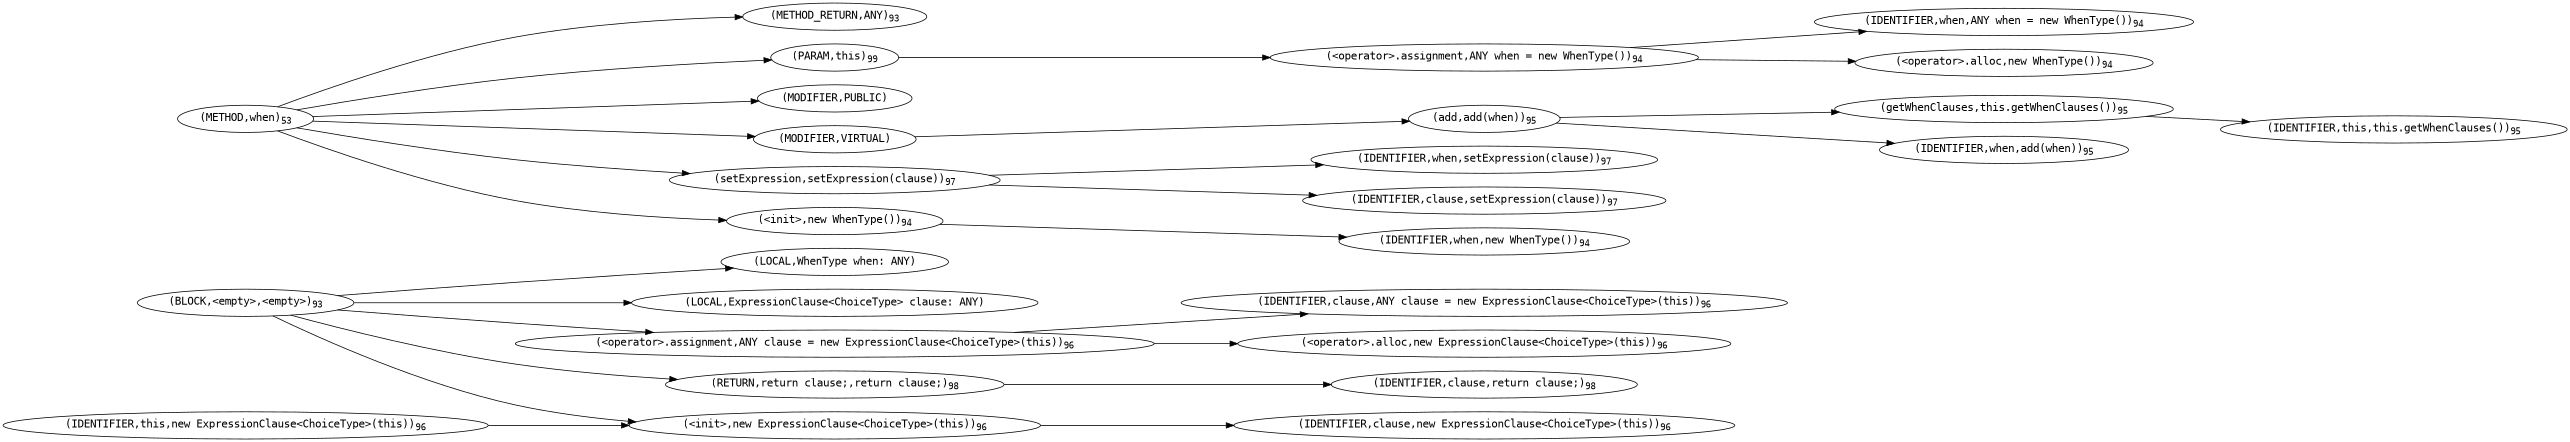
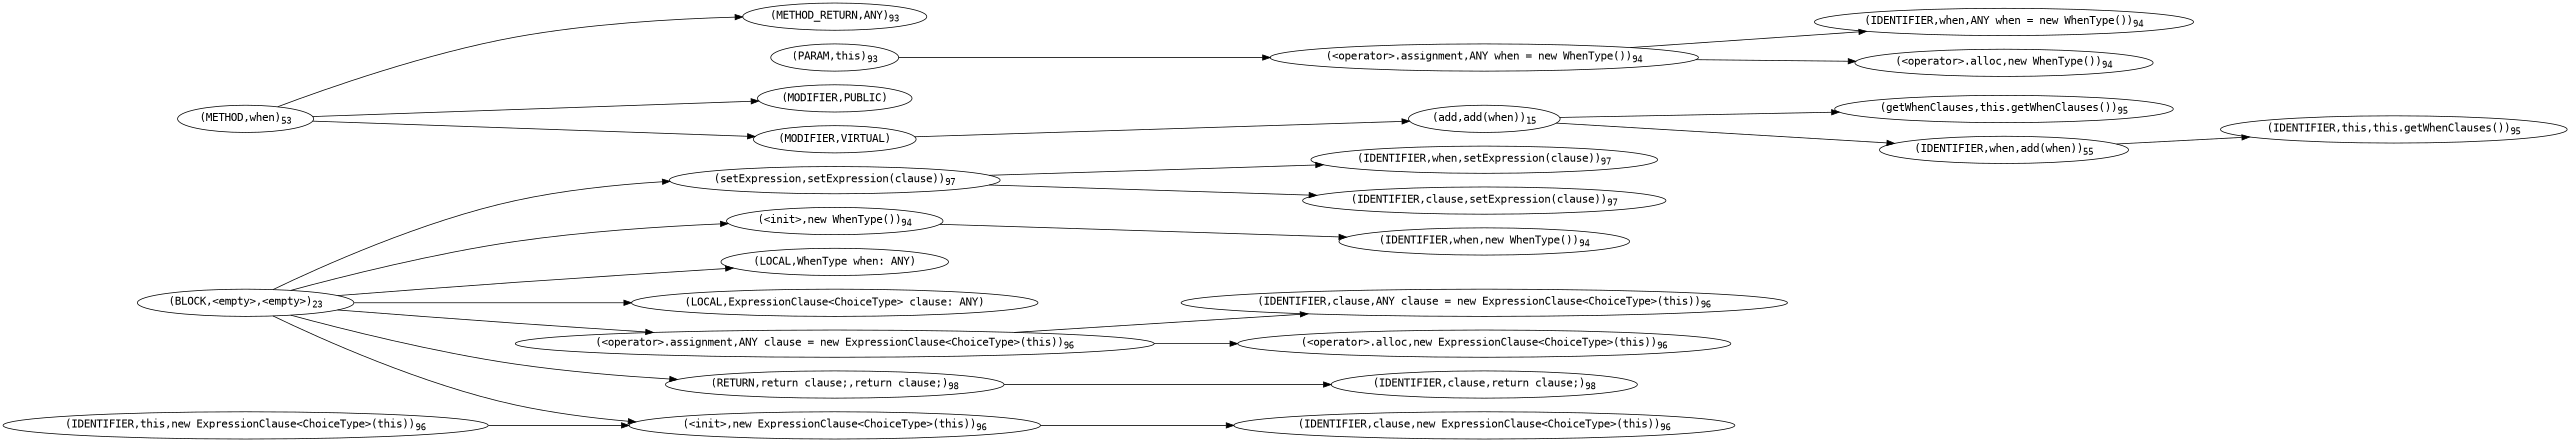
(873, 56) -> (873, 56)
(529, 77) -> none
(1531, 118) -> (1531, 118)
(2194, 119) -> (2179, 141)
(2088, 149) -> (2088, 149)
(489, 157) -> (462, 215)
(494, 196) -> (503, 243)
(318, 302) -> (318, 302)
